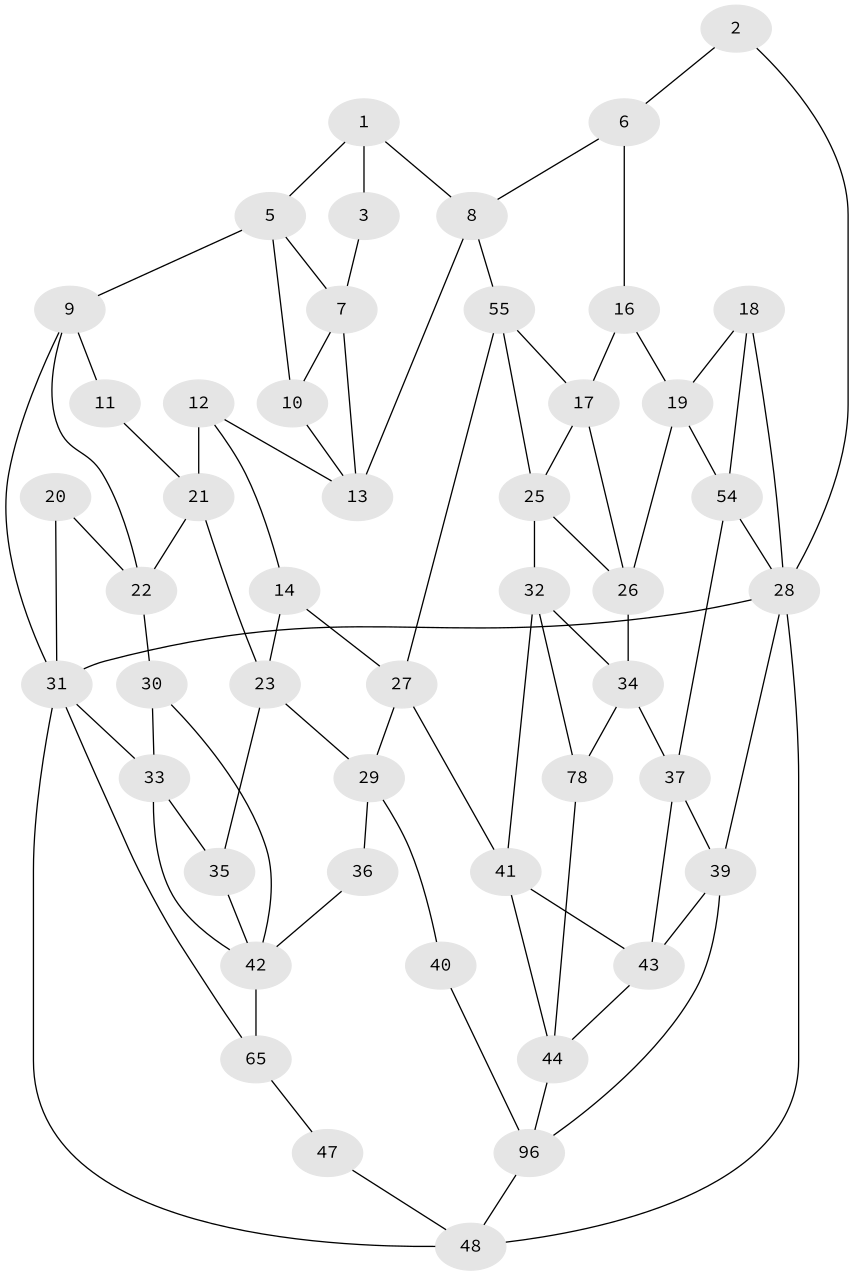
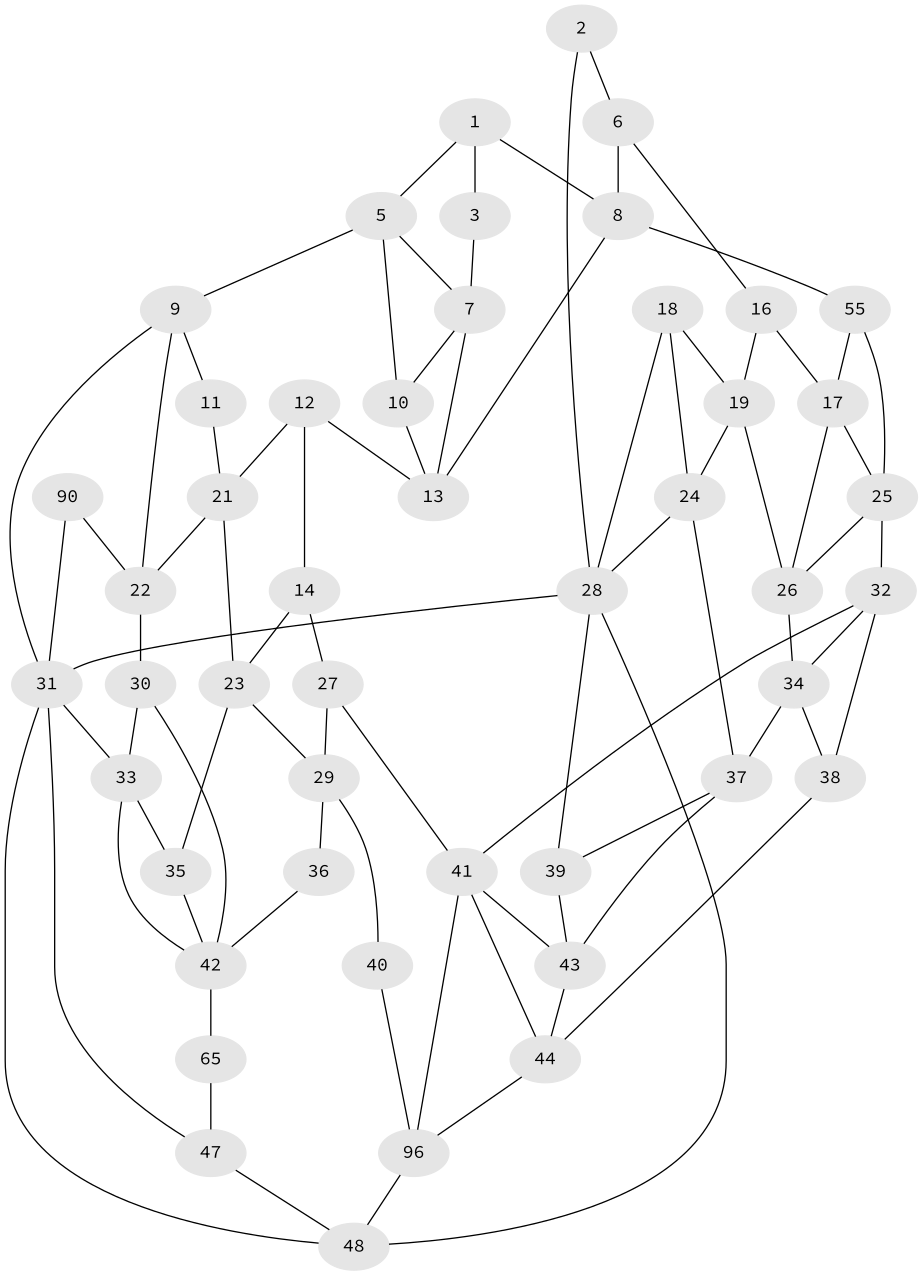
(56, 497) -> (68, 497)
(451, 497) -> none
(727, 497) -> (690, 497)
(577, 778) -> (830, 778)
(143, 878) -> (55, 949)
(665, 1034) -> (438, 1013)
